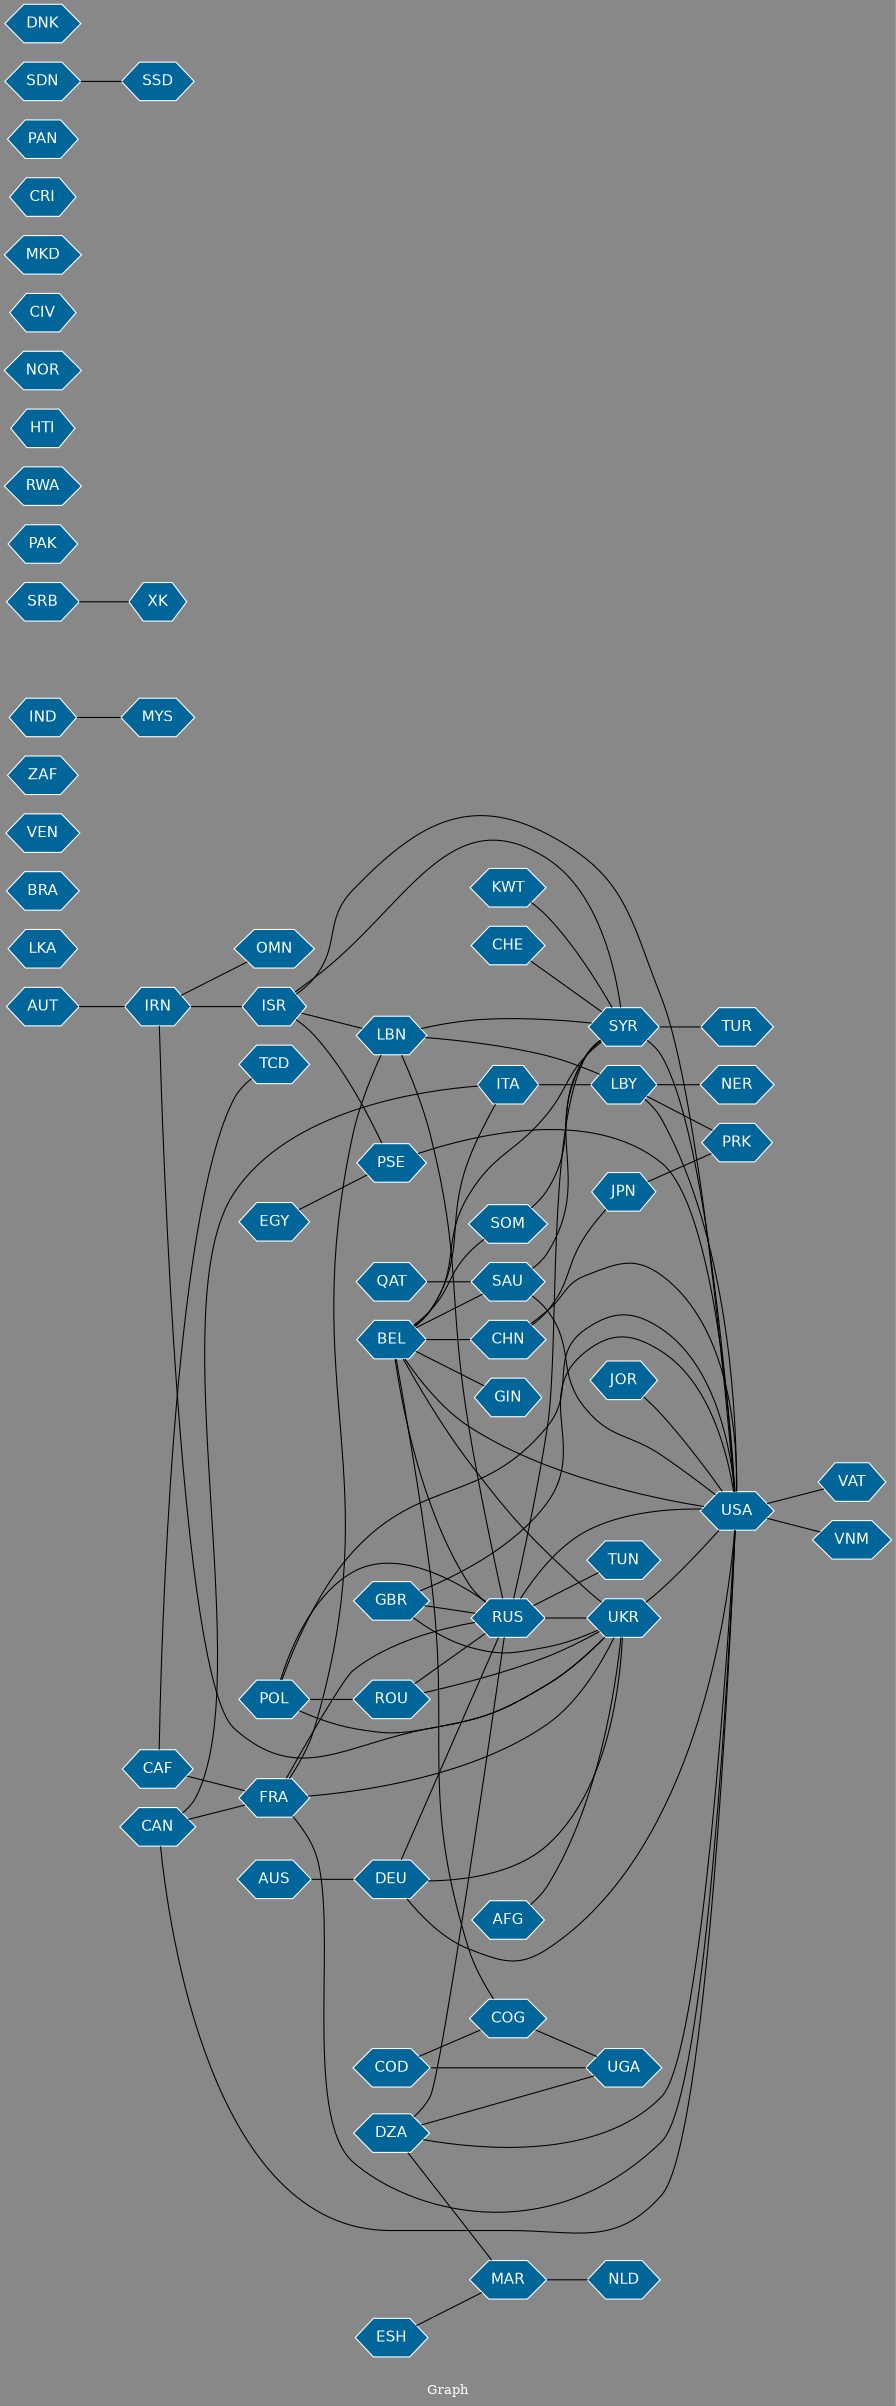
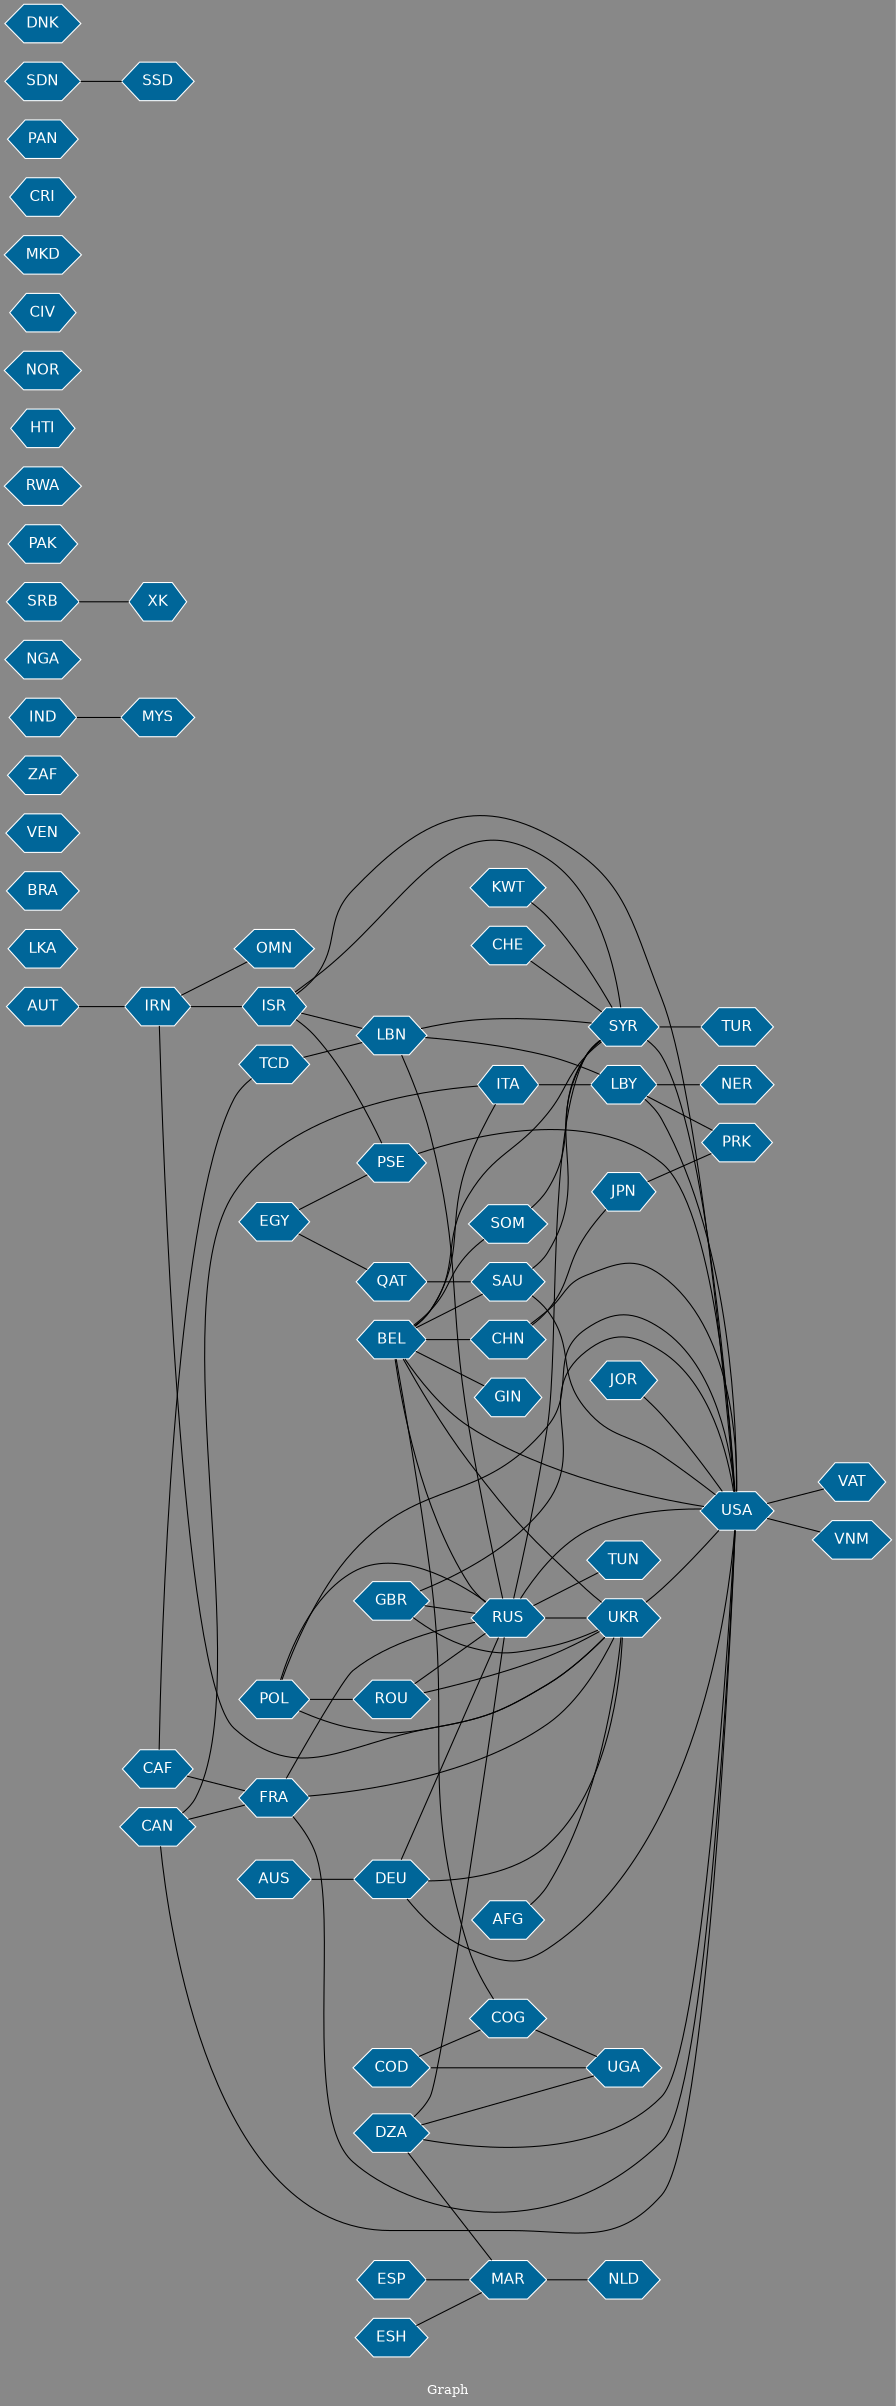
none -> (43, 660)
none -> (333, 1252)
(340, 1418) -> (334, 1050)
none -> (392, 2280)
